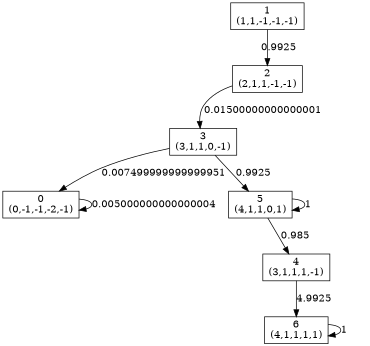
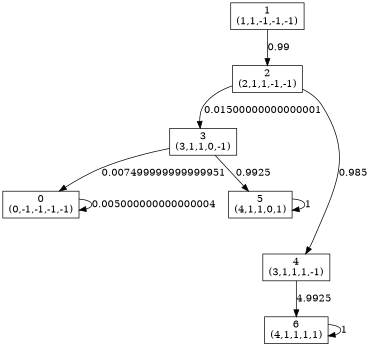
(279, 48) -> (279, 48)
(41, 205) -> (41, 205)
(276, 233) -> (339, 165)
